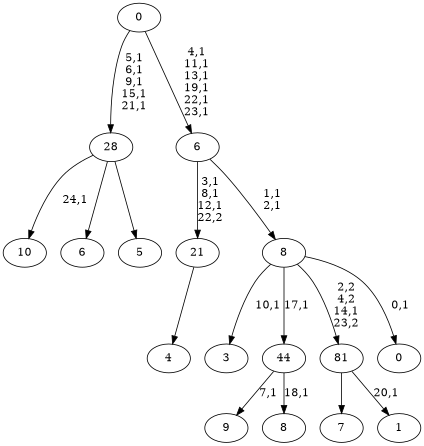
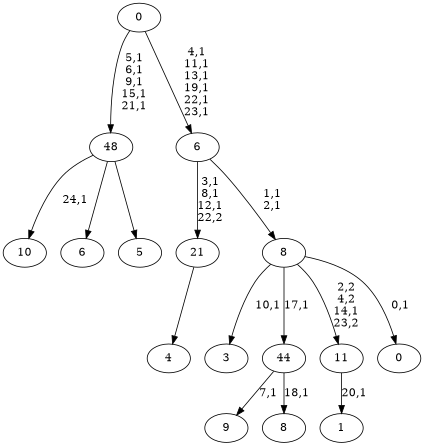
(111, 147) -> (111, 147)
(342, 358) -> (342, 358)
(342, 428) -> none
